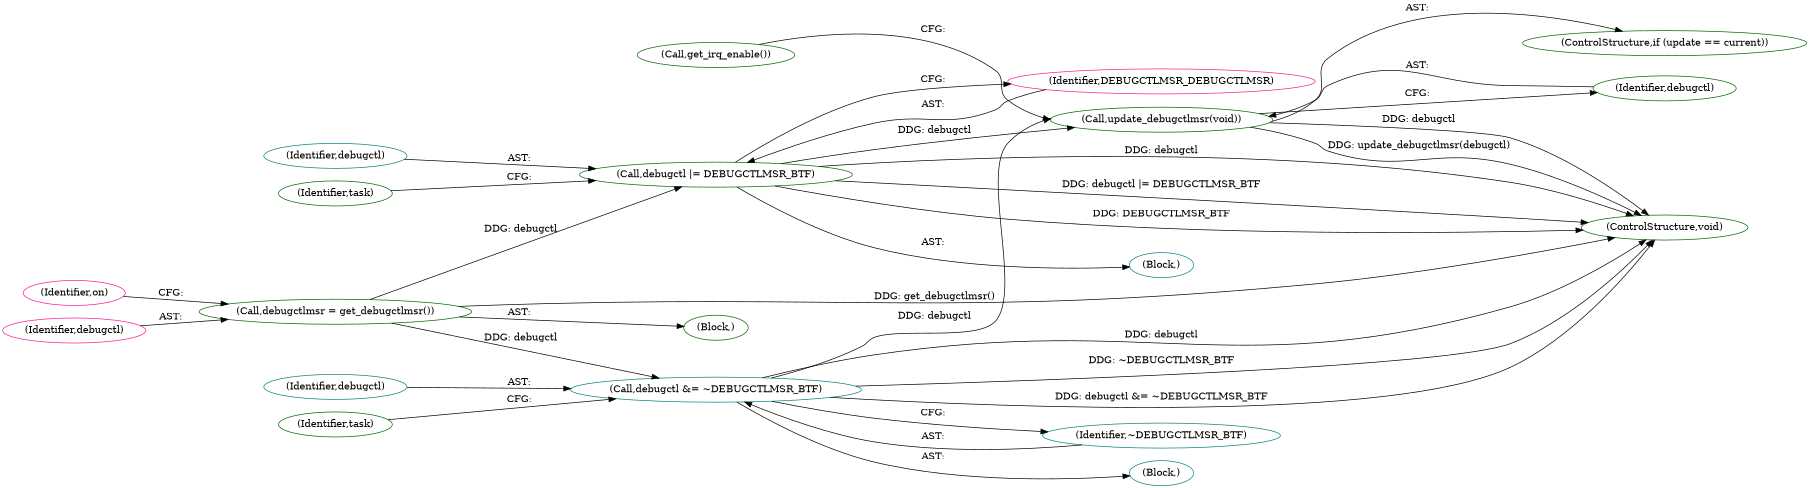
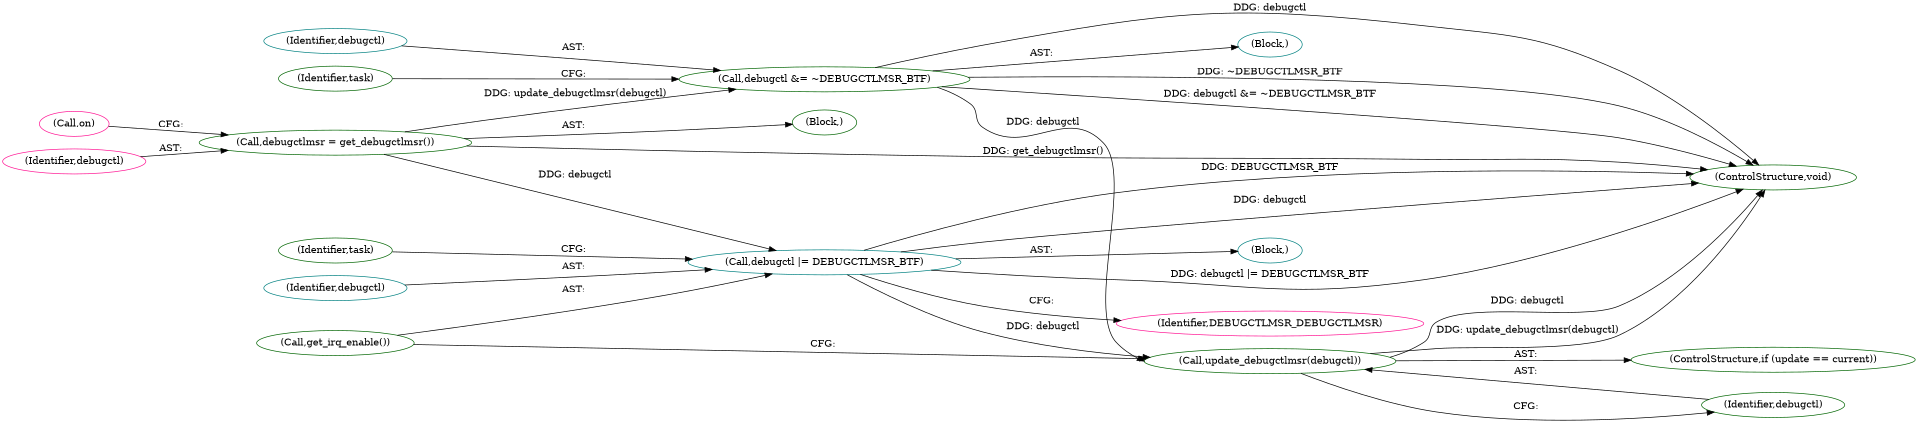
(900, 120) -> (582, 309)
(1161, 120) -> (1270, 361)
(716, 175) -> (824, 262)
(74, 293) -> (74, 124)
(521, 338) -> (575, 94)
(716, 390) -> (824, 79)
(1161, 436) -> none
